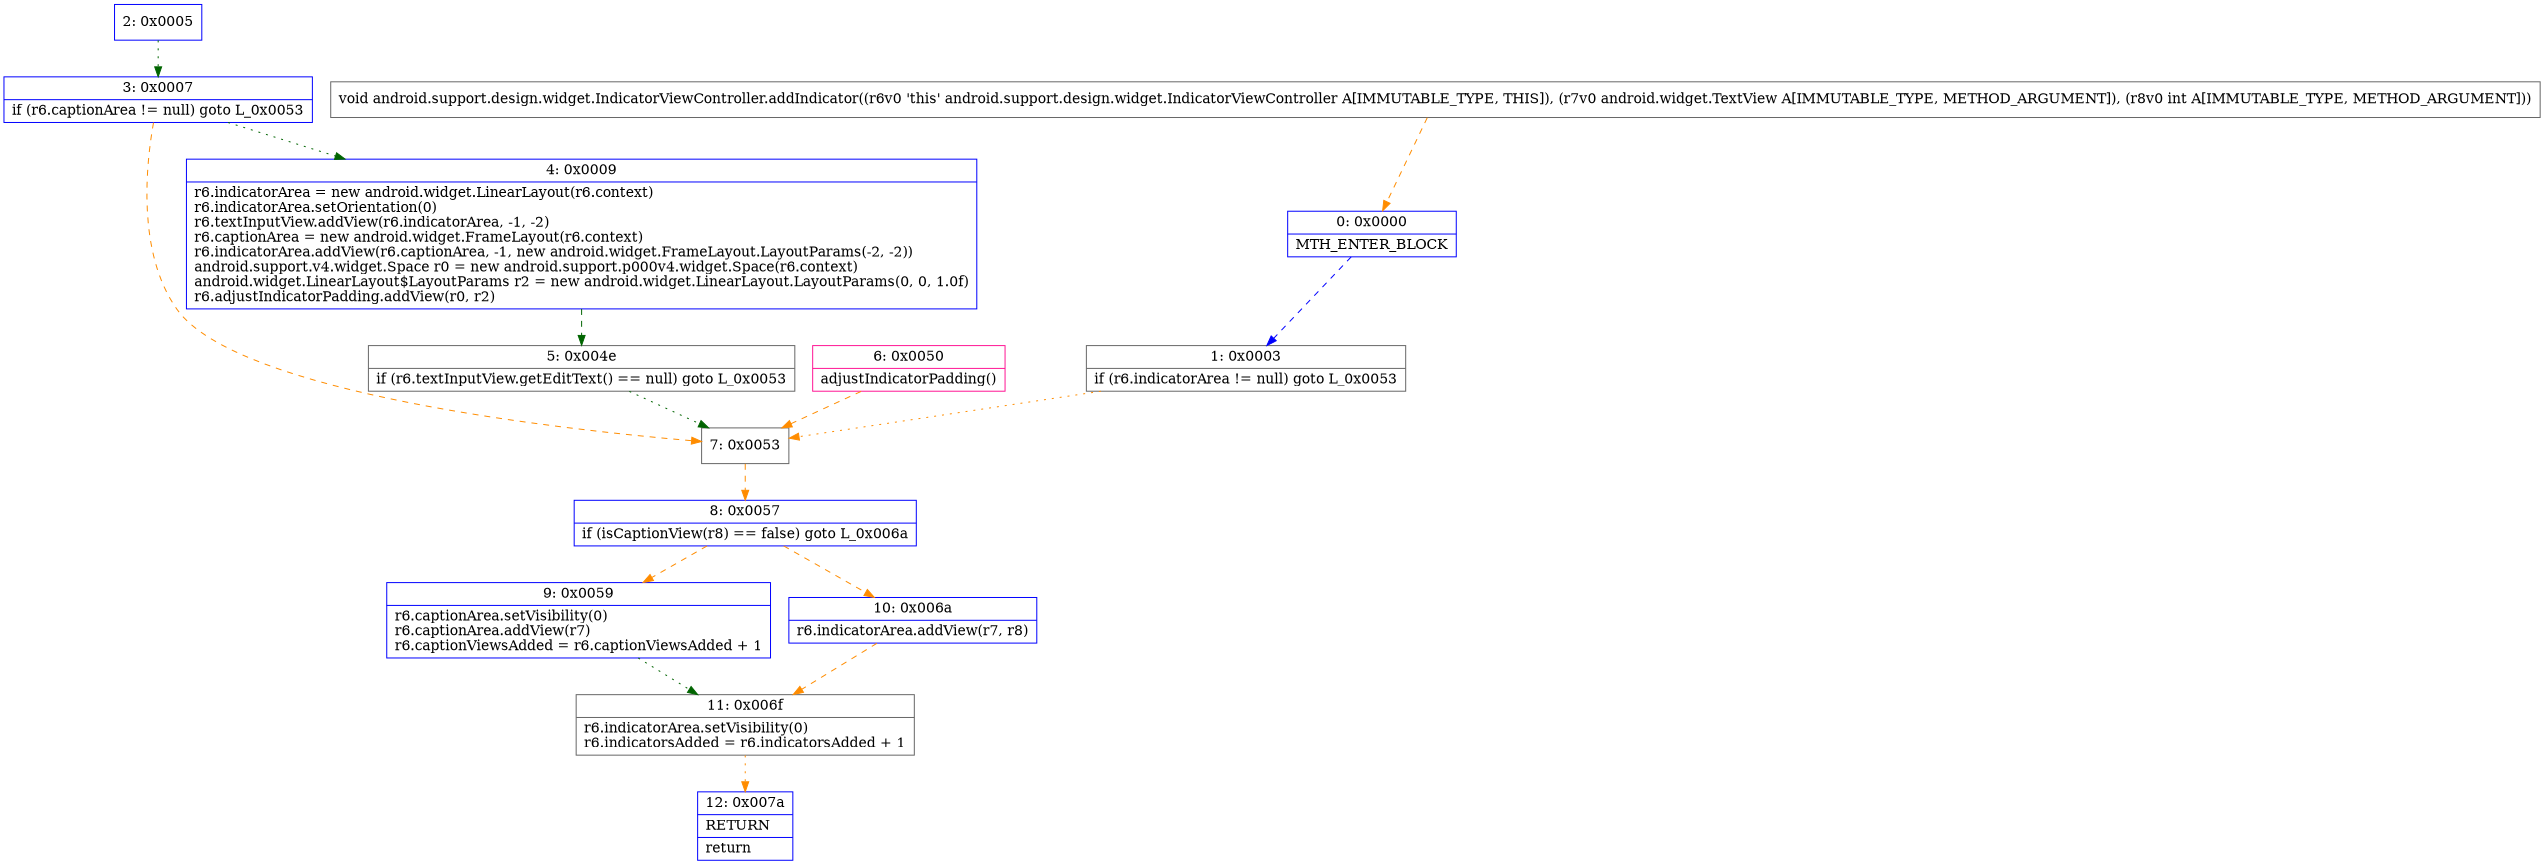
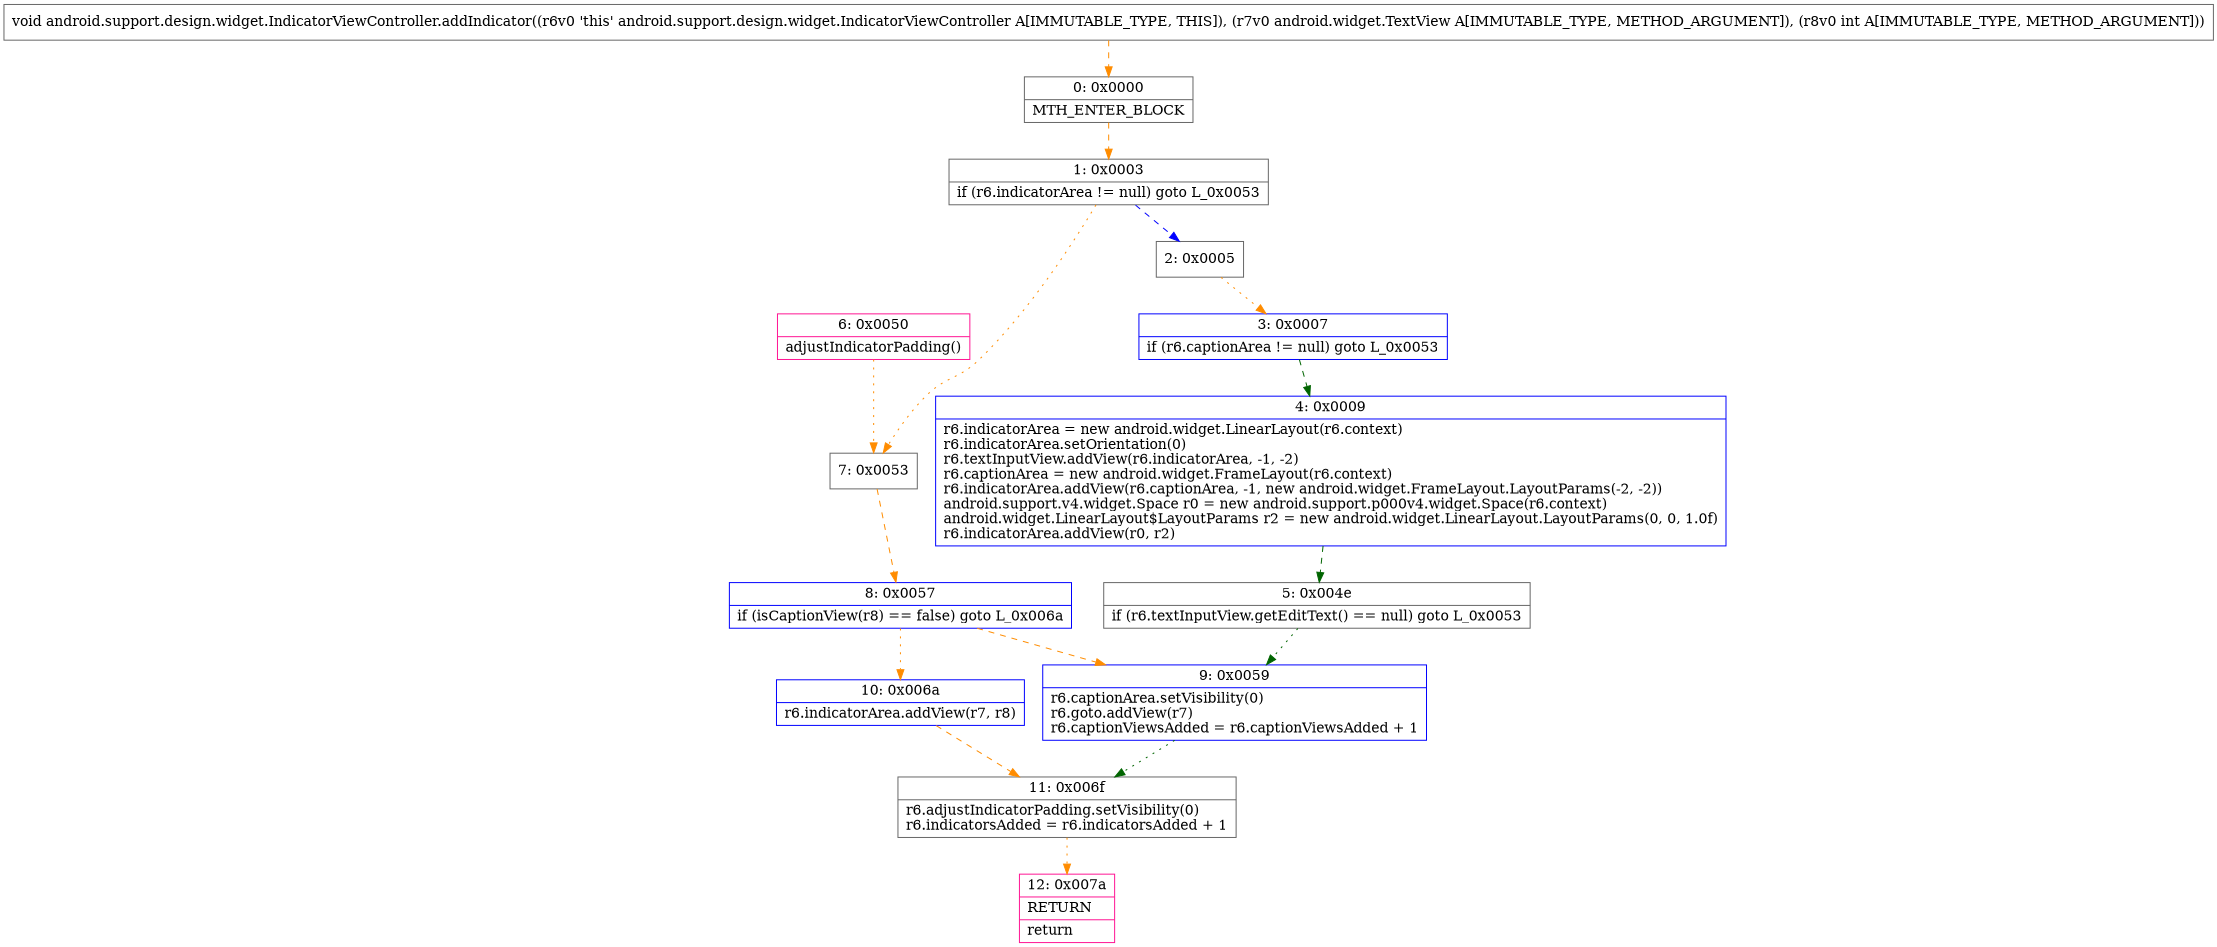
(158, 22) -> (1200, 259)
(158, 54) -> (1240, 292)
(282, 139) -> (1303, 373)
none -> (1153, 220)
(1372, 234) -> (1109, 100)
(345, 297) -> (1060, 534)
(1312, 298) -> (1109, 136)
(330, 385) -> none
(664, 408) -> (1285, 643)
(826, 408) -> (874, 401)
(825, 569) -> (900, 649)
(493, 631) -> (1122, 714)
(696, 728) -> (1053, 811)
(745, 826) -> (1067, 908)
